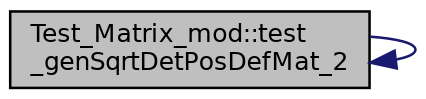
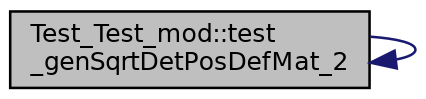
(190, 50) -> (190, 50)
